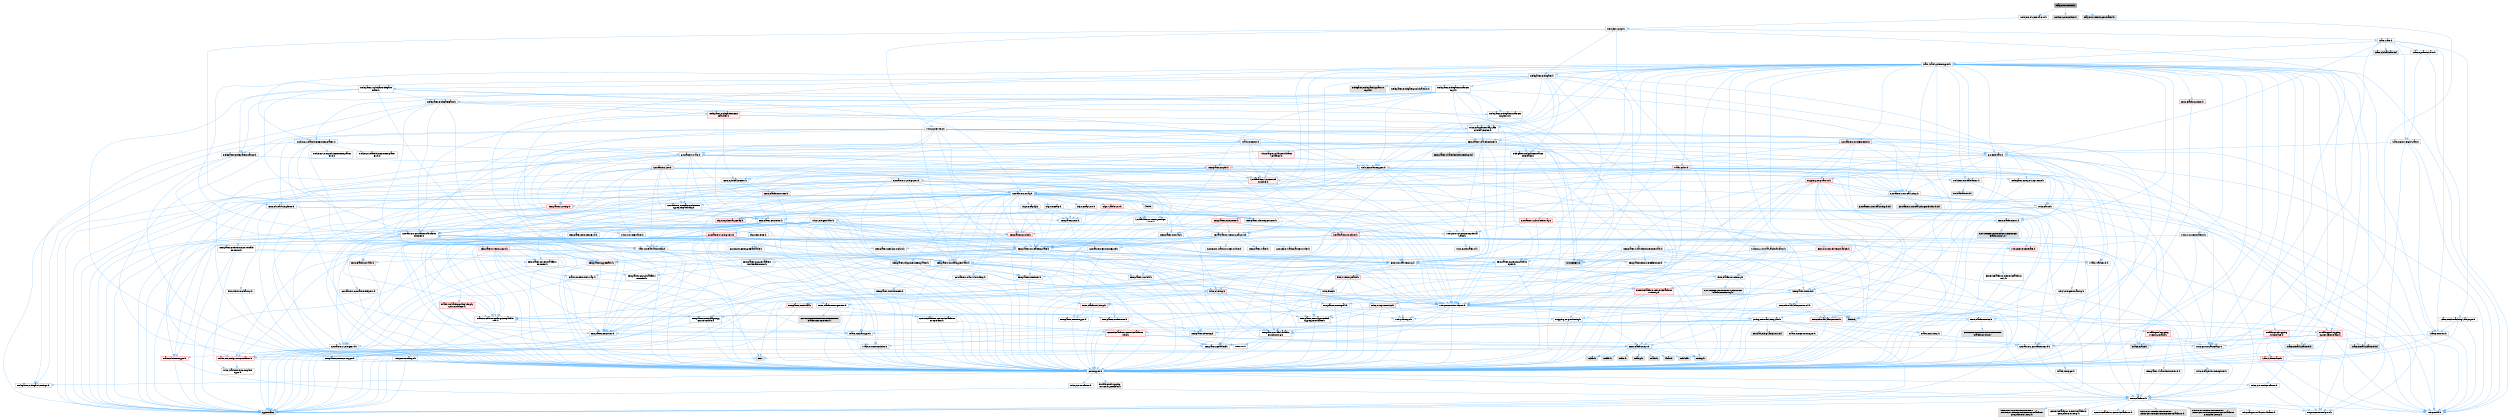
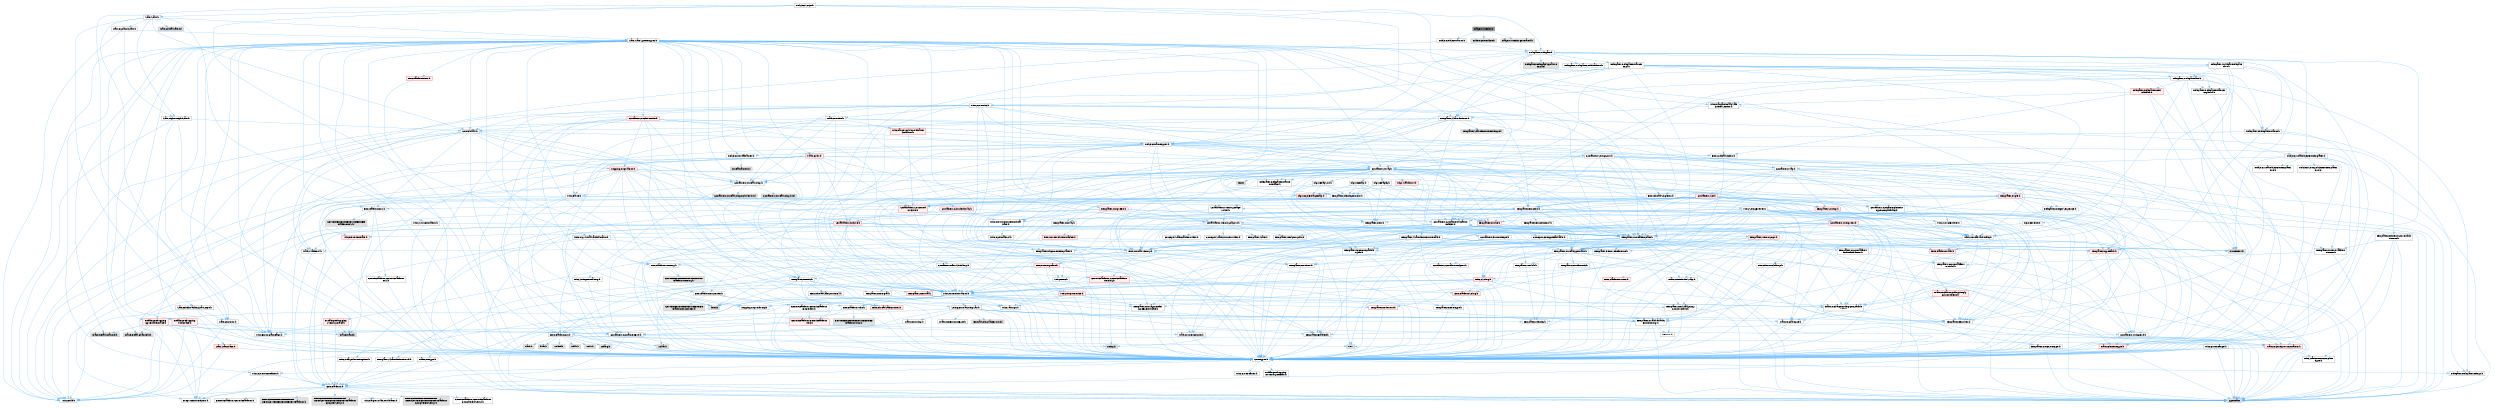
(1824, 23) -> (1496, 47)
(1251, 161) -> (1130, 200)
(1519, 283) -> none
